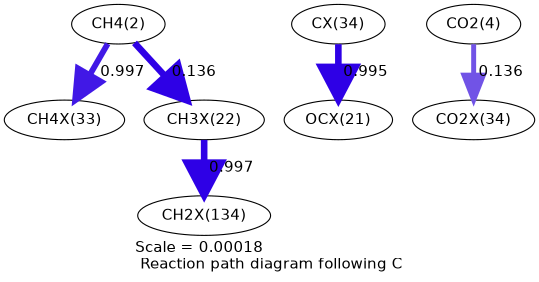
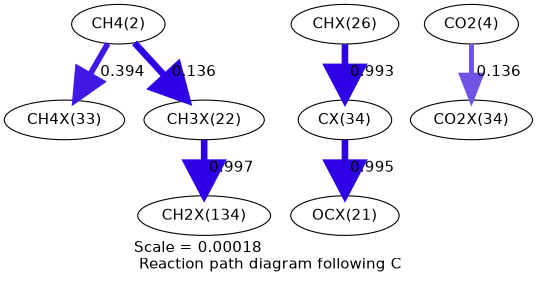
none -> (345, 24)
(121, 72) -> (121, 72)
